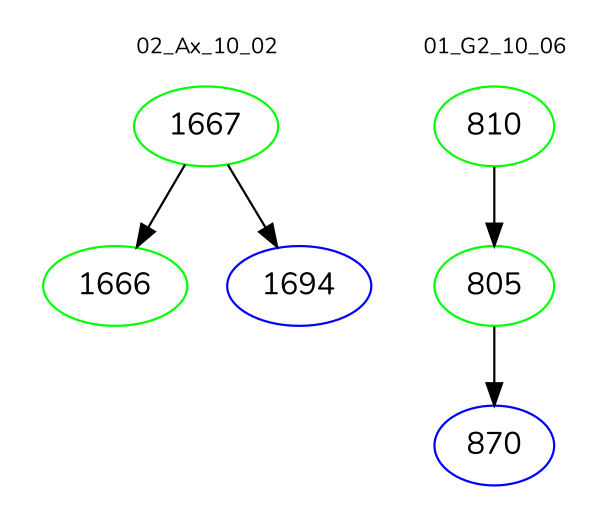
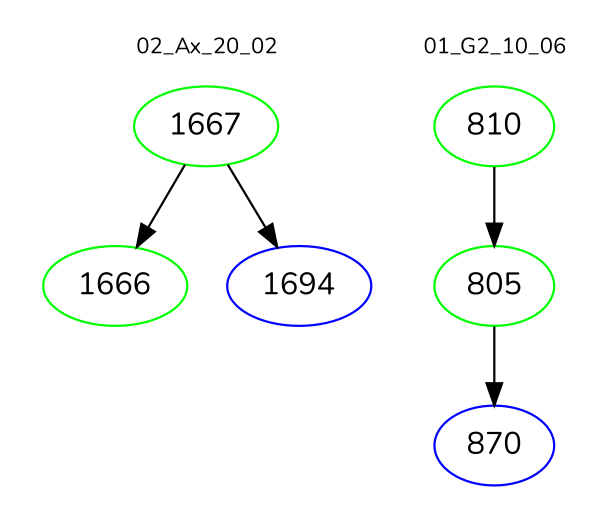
(207, 48) -> (207, 48)
